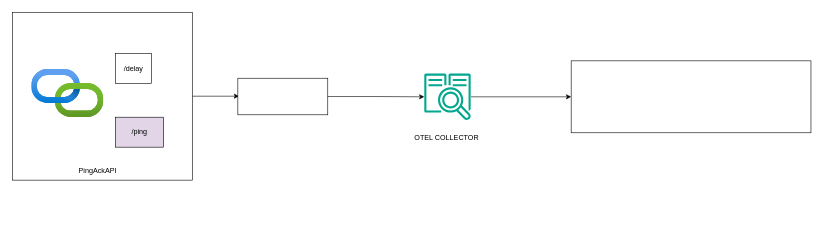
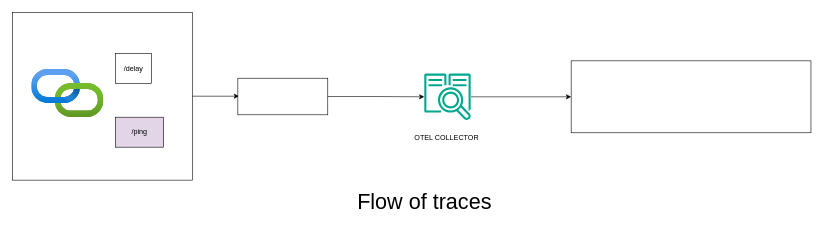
(98, 171) -> none
none -> (425, 201)
